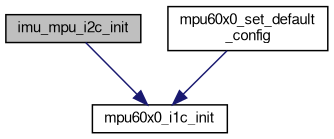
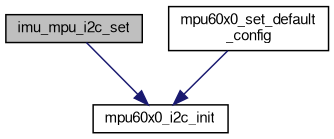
(73, 29) -> (74, 29)
(160, 119) -> (161, 119)
